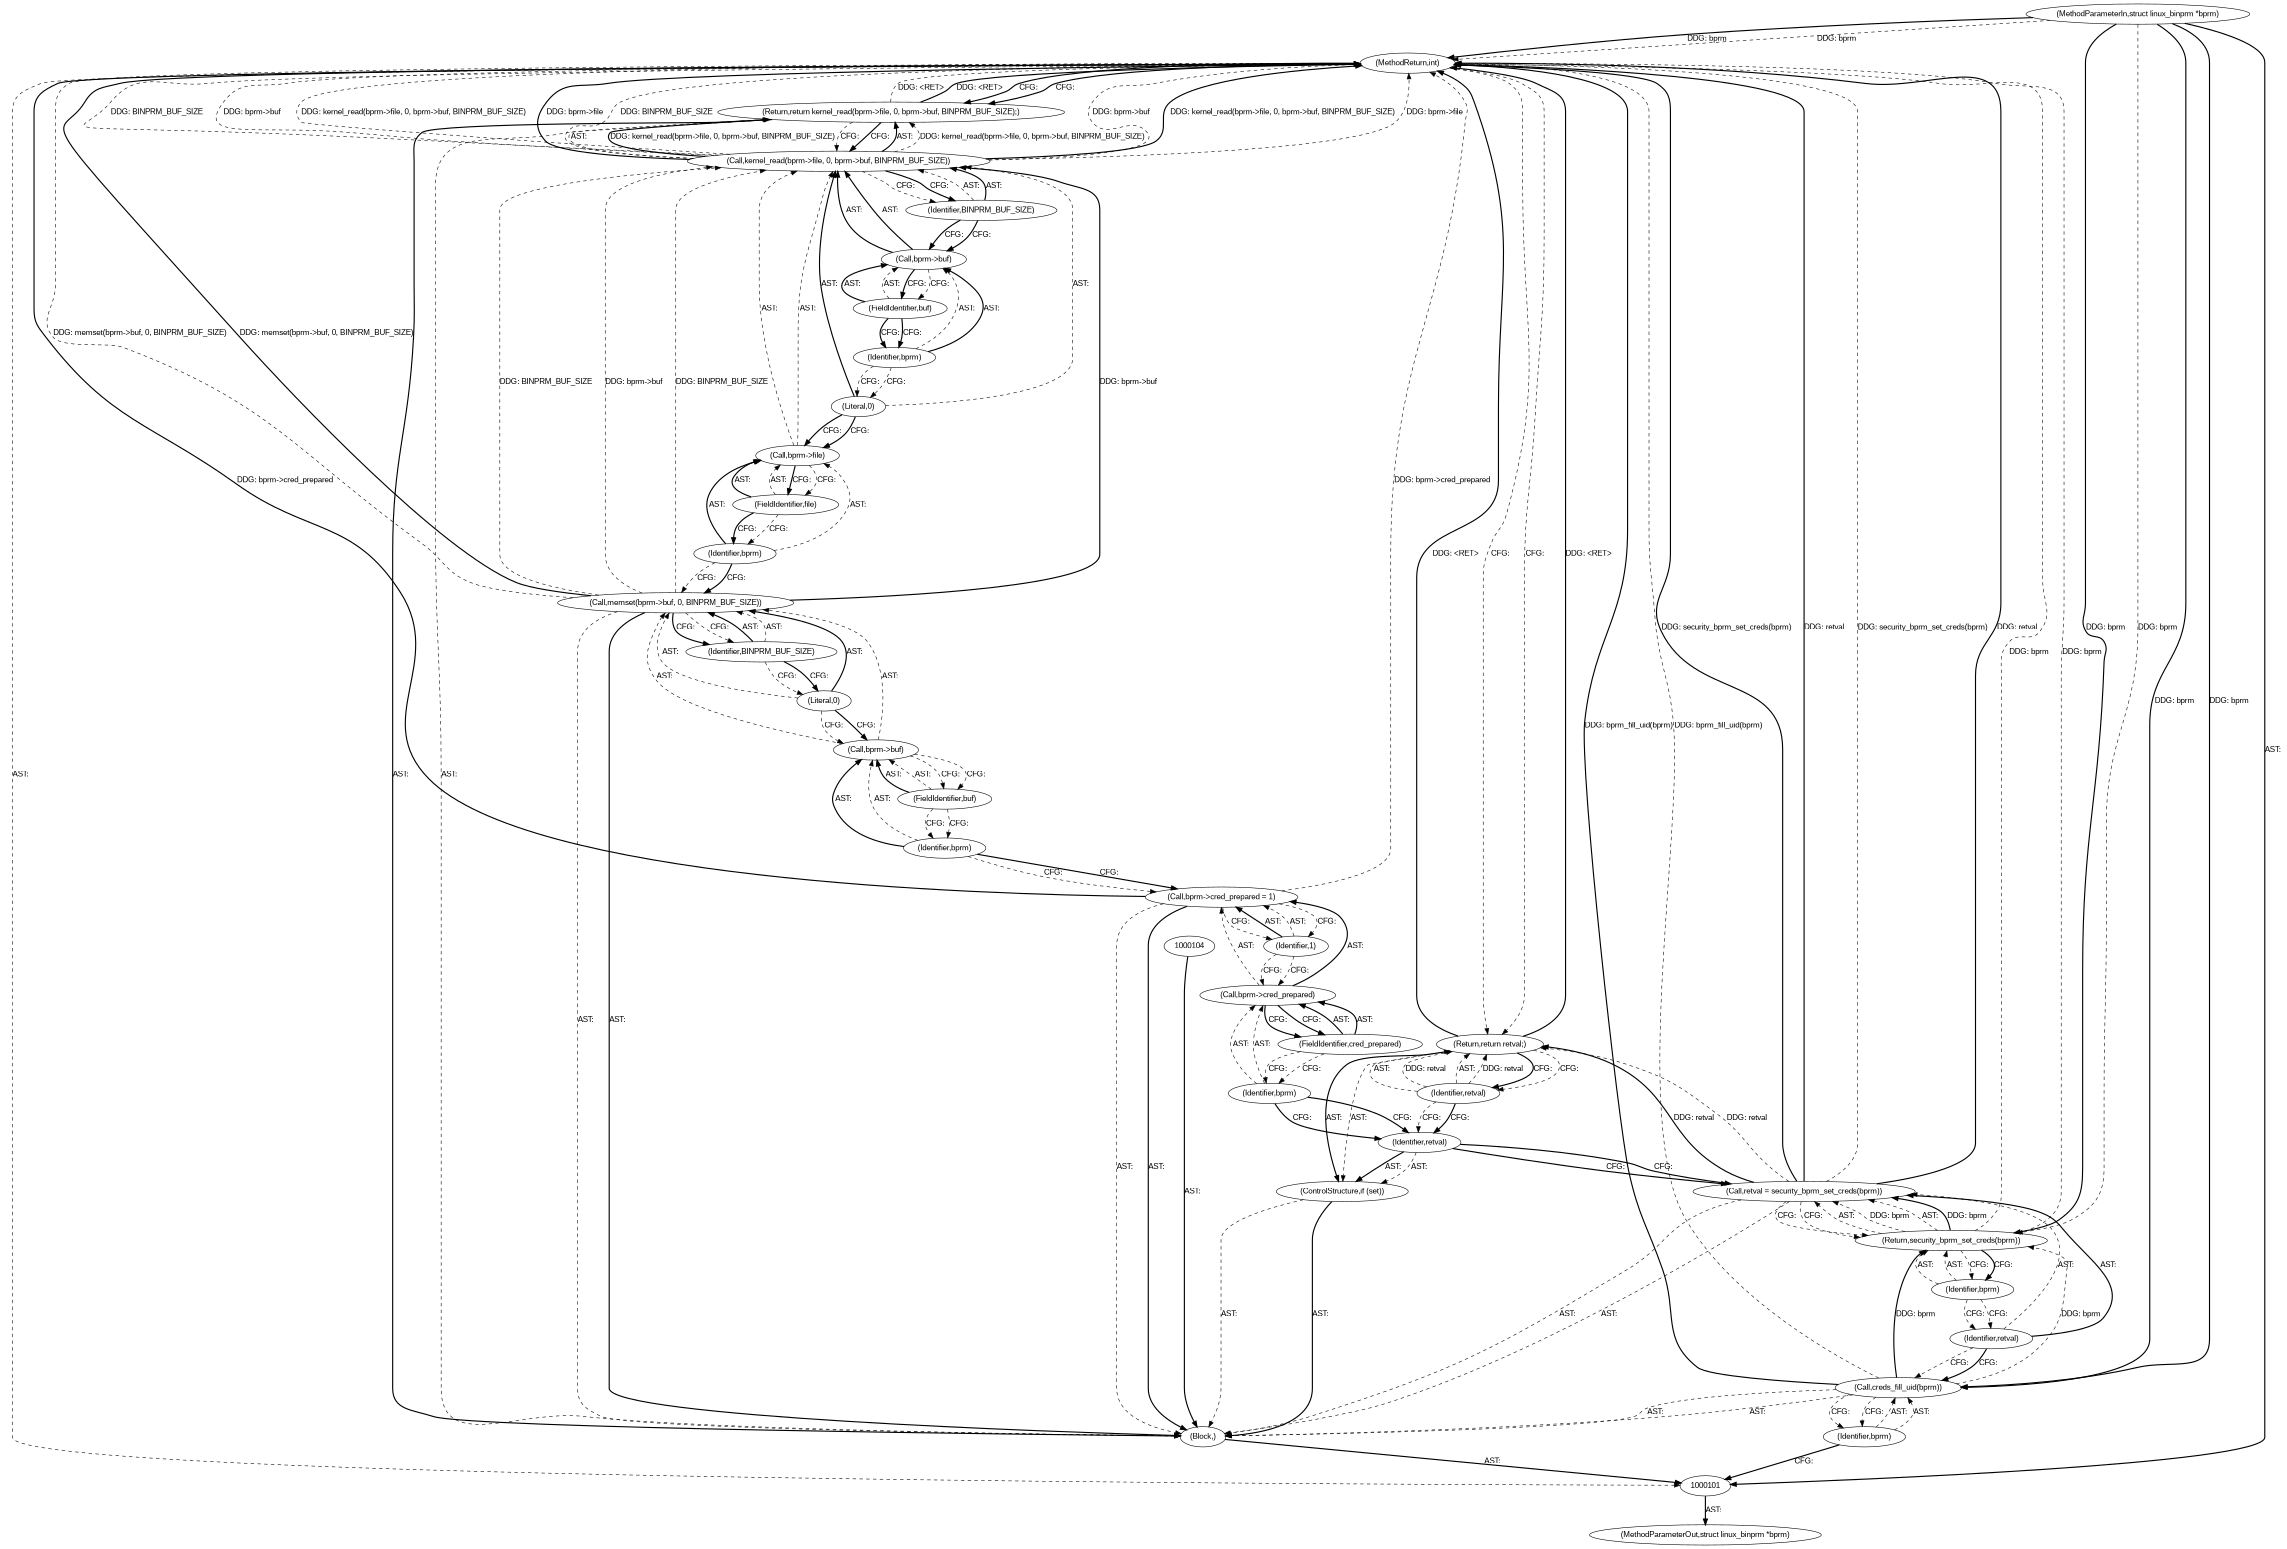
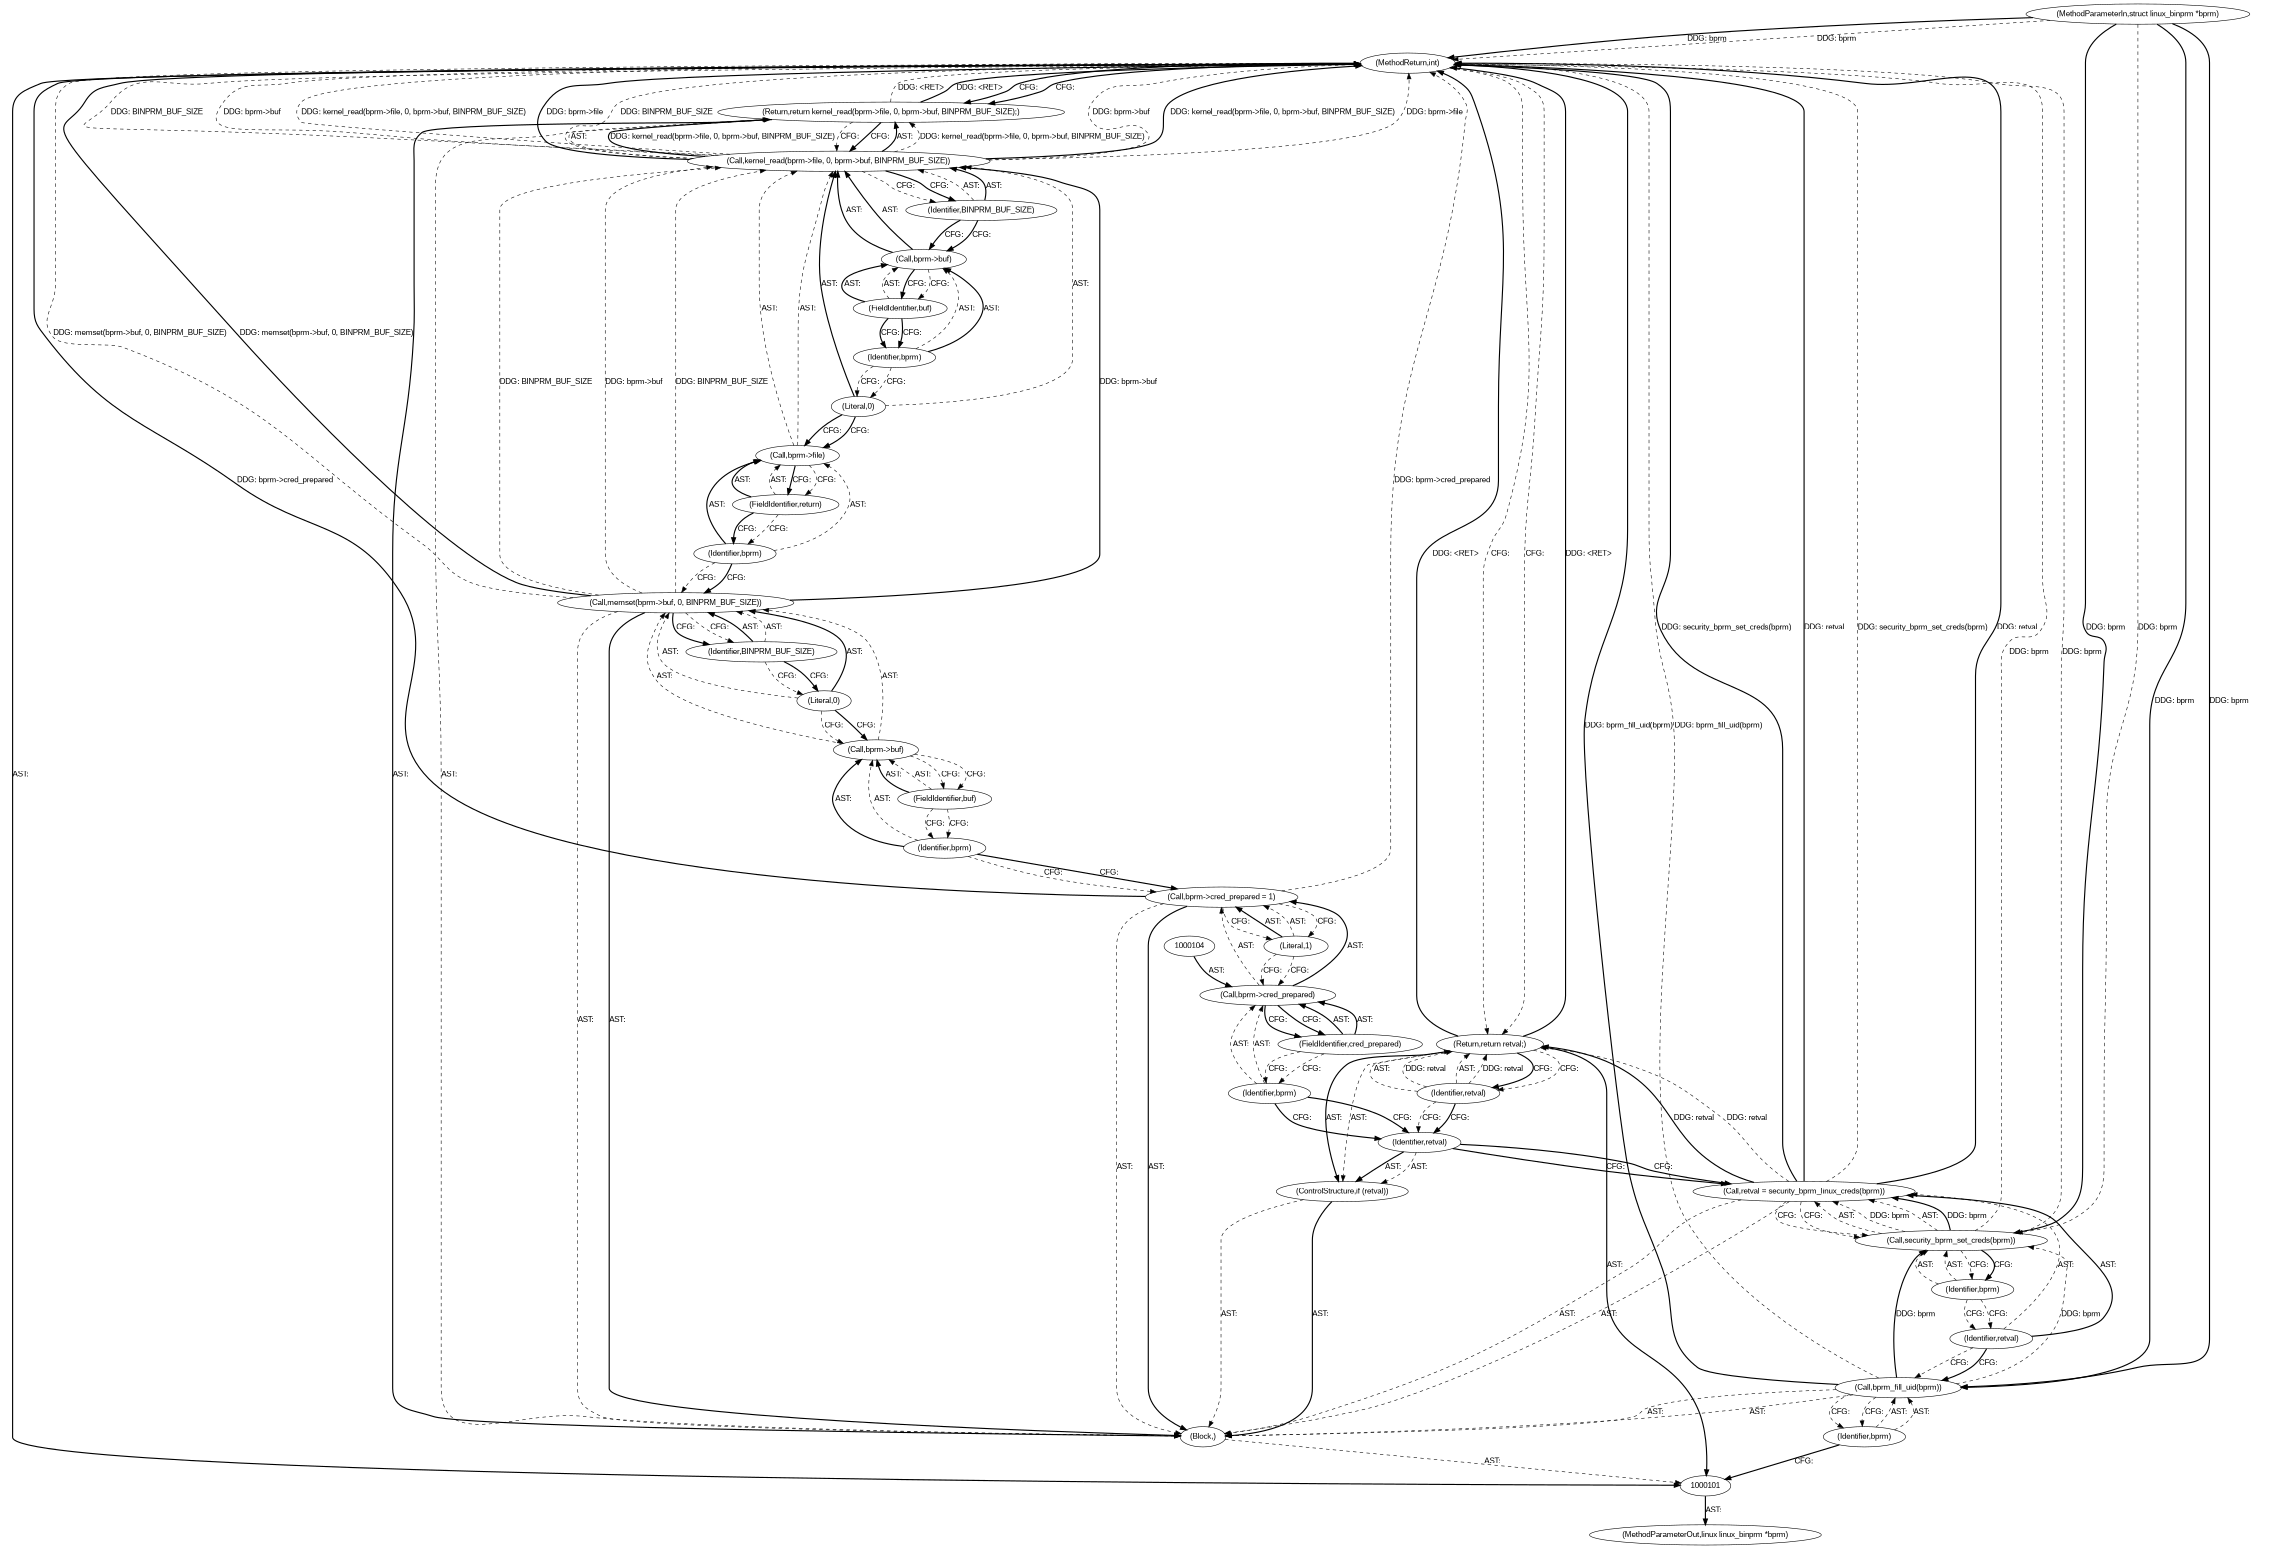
(786, 505) -> (786, 505)
(13, 925) -> (13, 925)
(1296, 946) -> (1296, 946)
(2265, 970) -> (1607, 1257)
(1184, 1190) -> (1207, 974)
(1342, 1191) -> (1342, 1191)
(1804, 1191) -> (1804, 1191)
(1951, 1241) -> (1951, 1241)
(1898, 1388) -> (1898, 1388)
(1450, 1461) -> (1450, 1461)
(1705, 1535) -> (1705, 1535)
